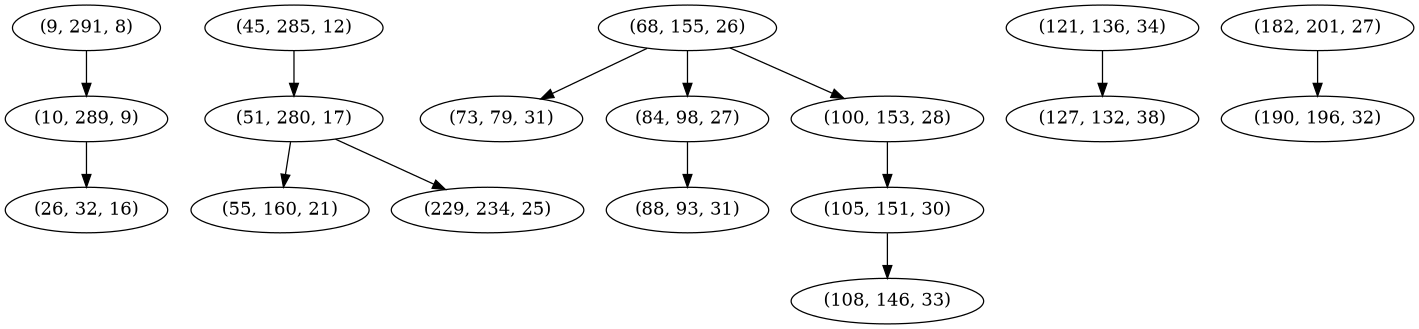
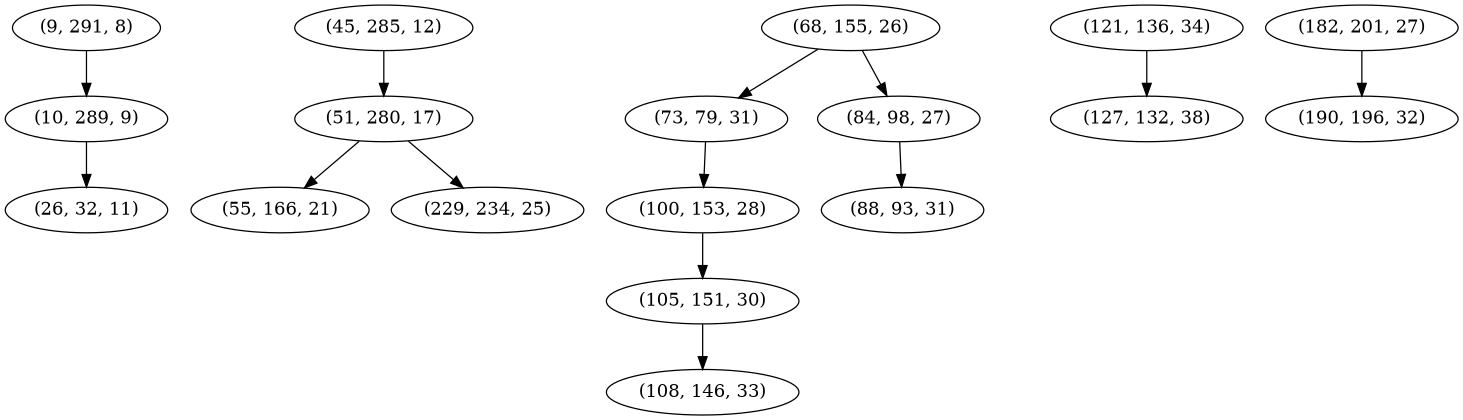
(781, 71) -> (705, 158)
(86, 210) -> (86, 210)
(280, 210) -> (280, 210)
